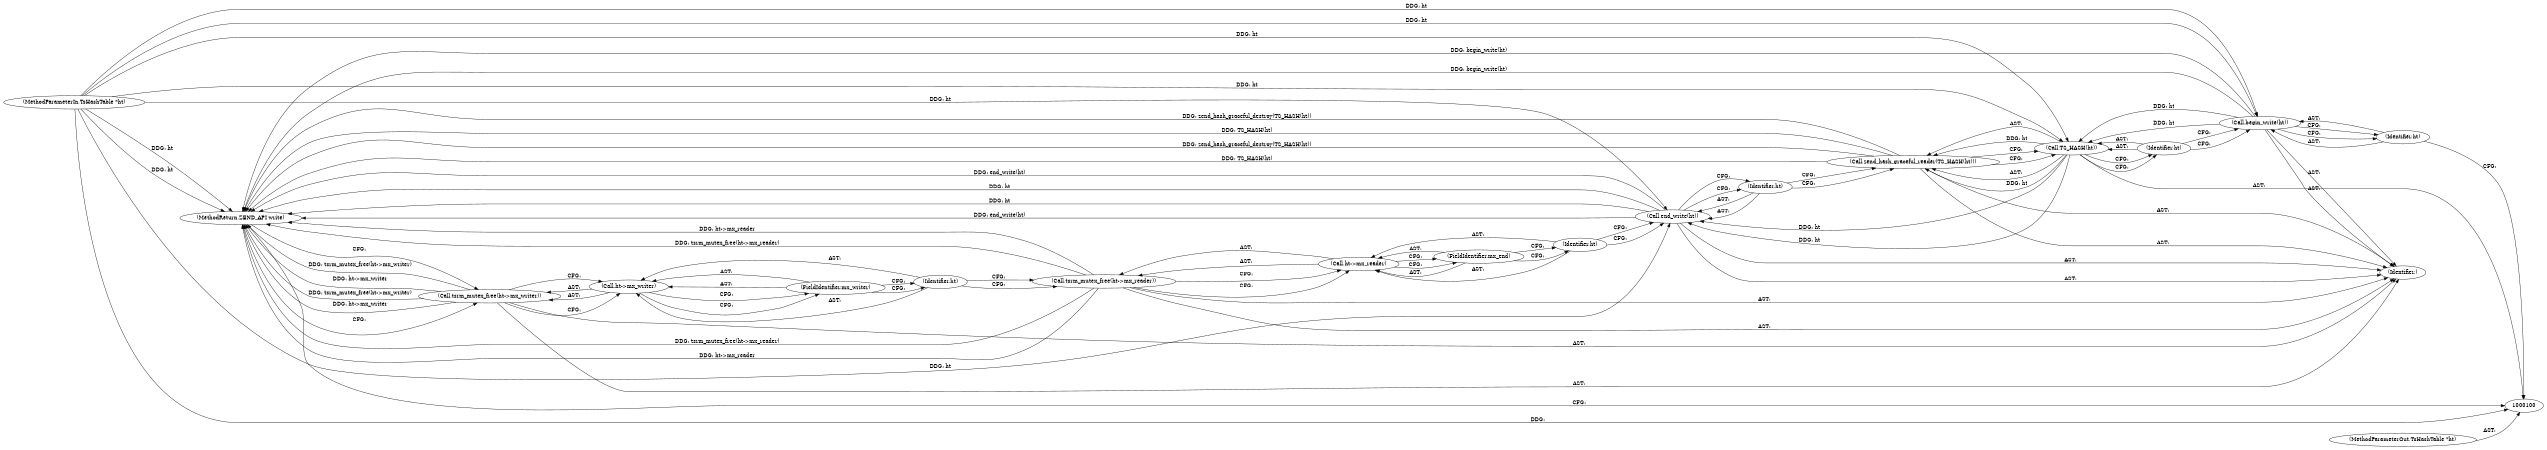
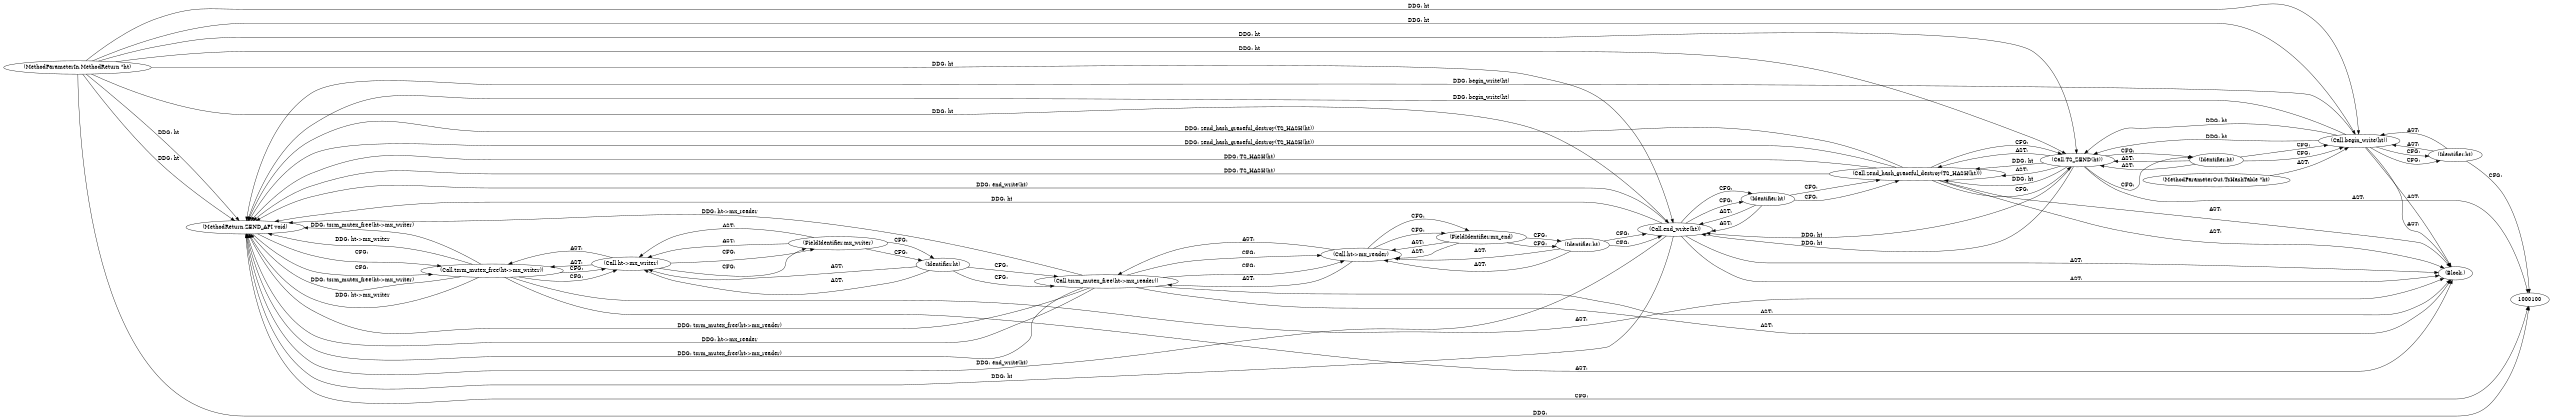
(74, 102) -> (77, 67)
(2072, 148) -> (2077, 160)
(1913, 162) -> (1917, 174)
(241, 218) -> (245, 227)
(2403, 273) -> (2455, 273)
(2500, 433) -> (2309, 166)
